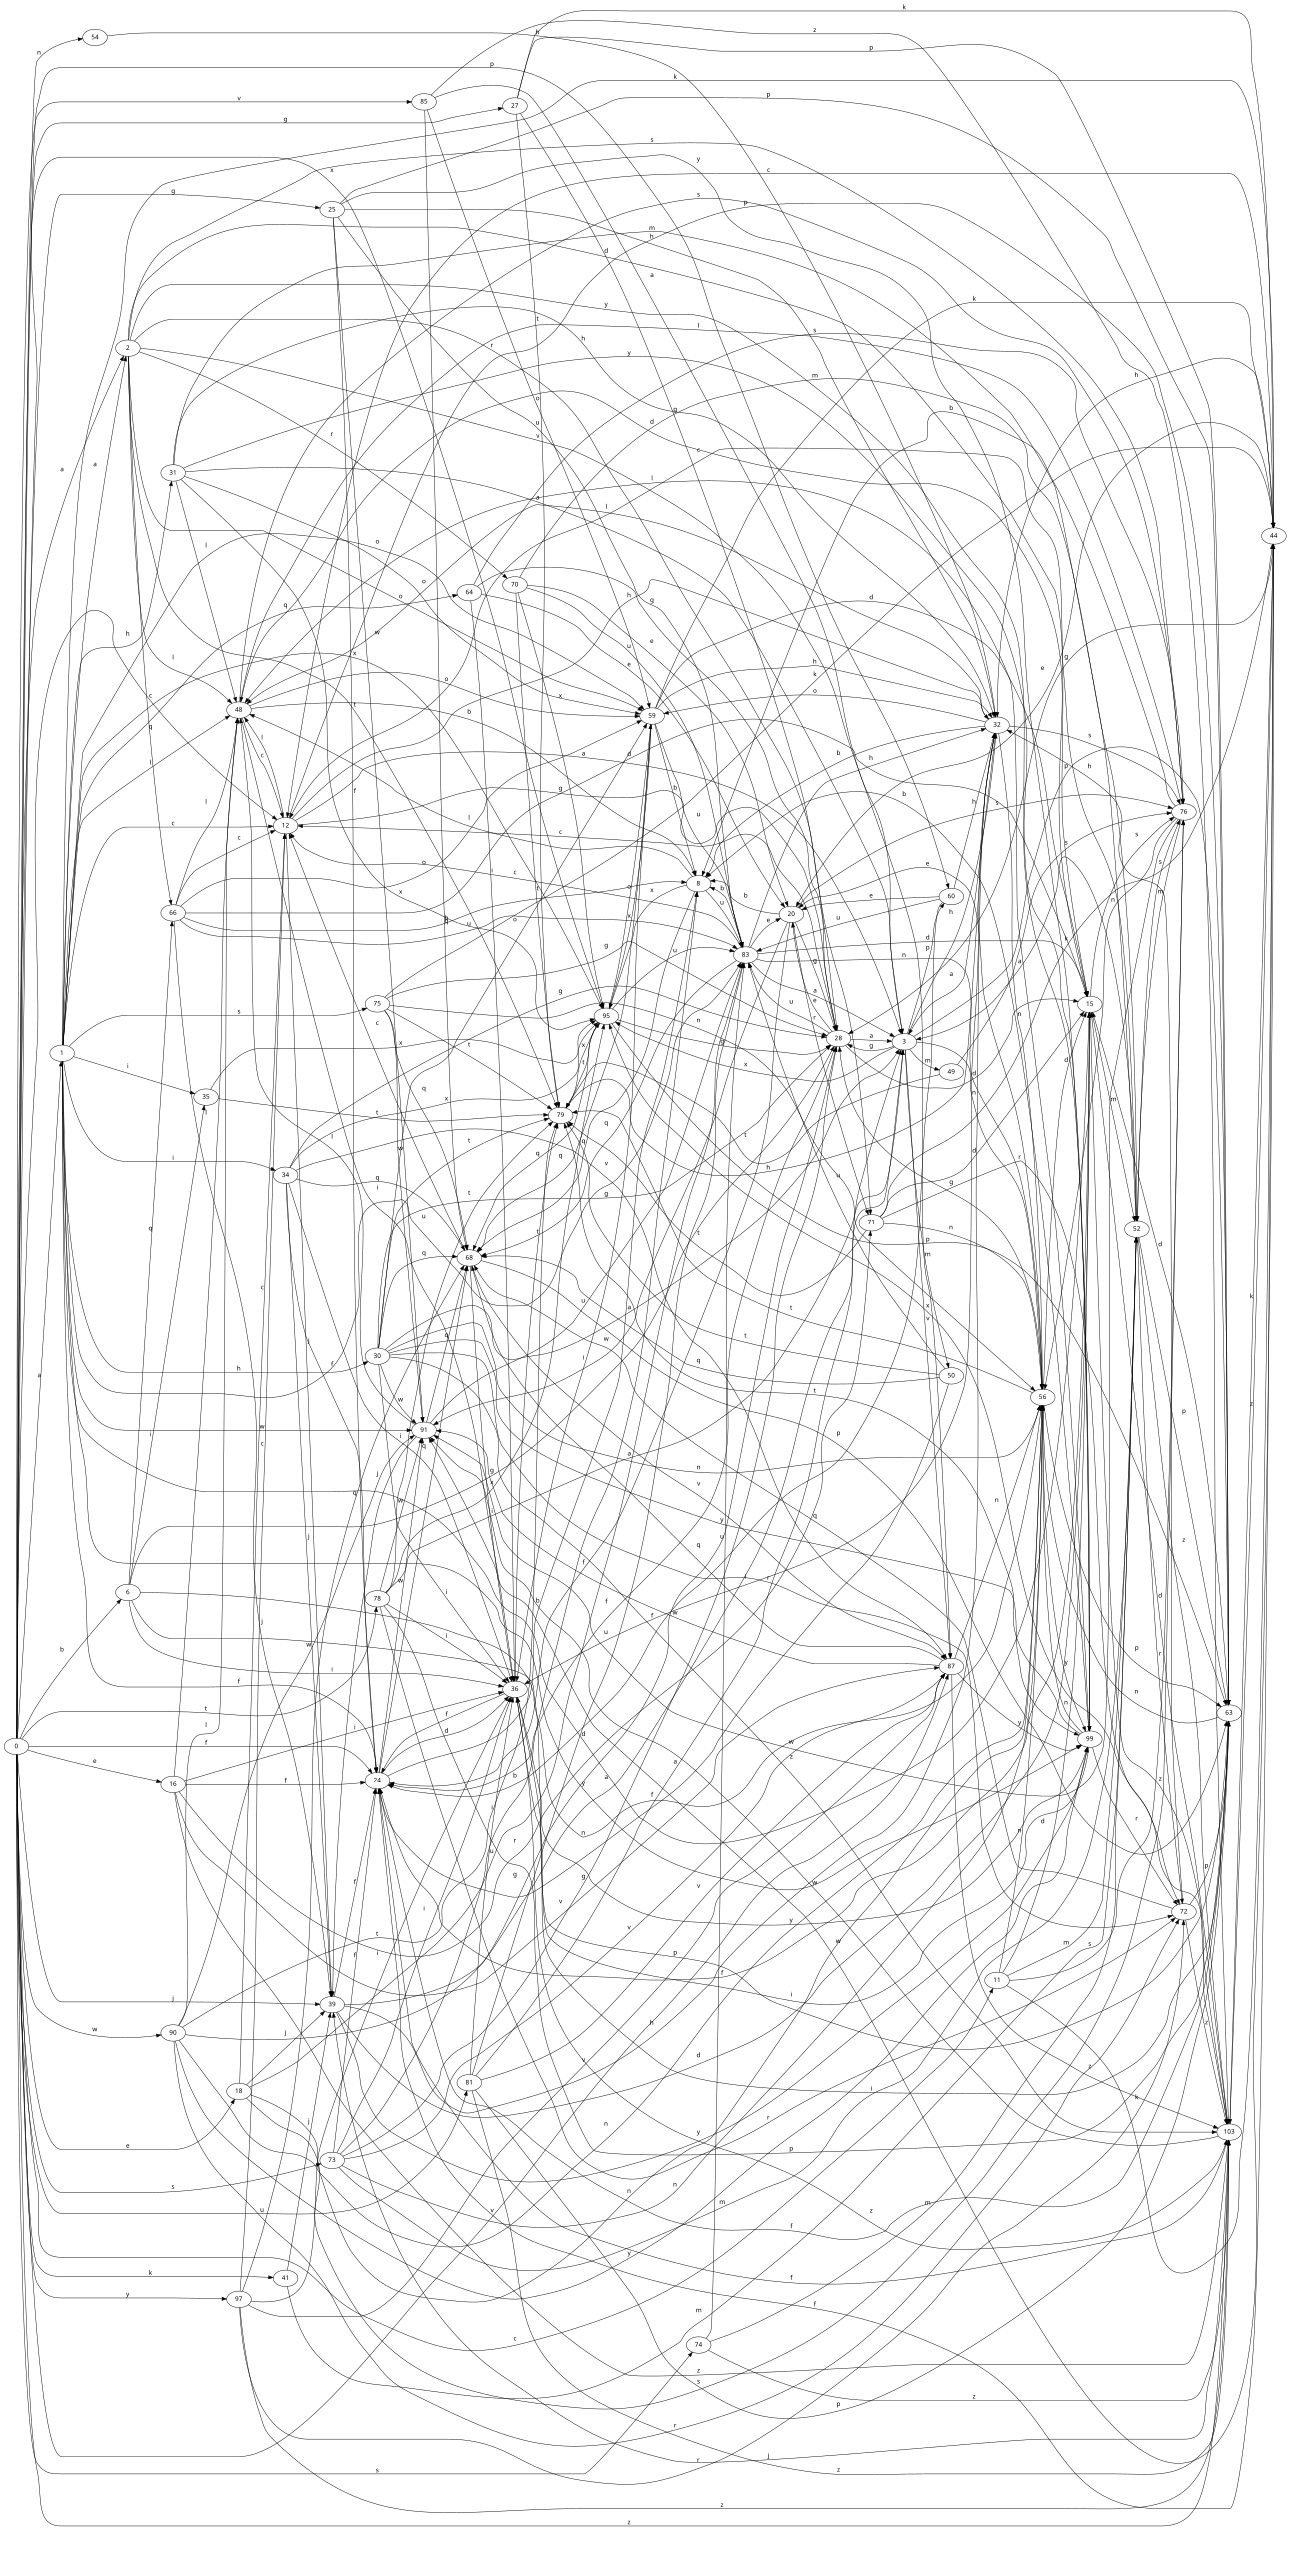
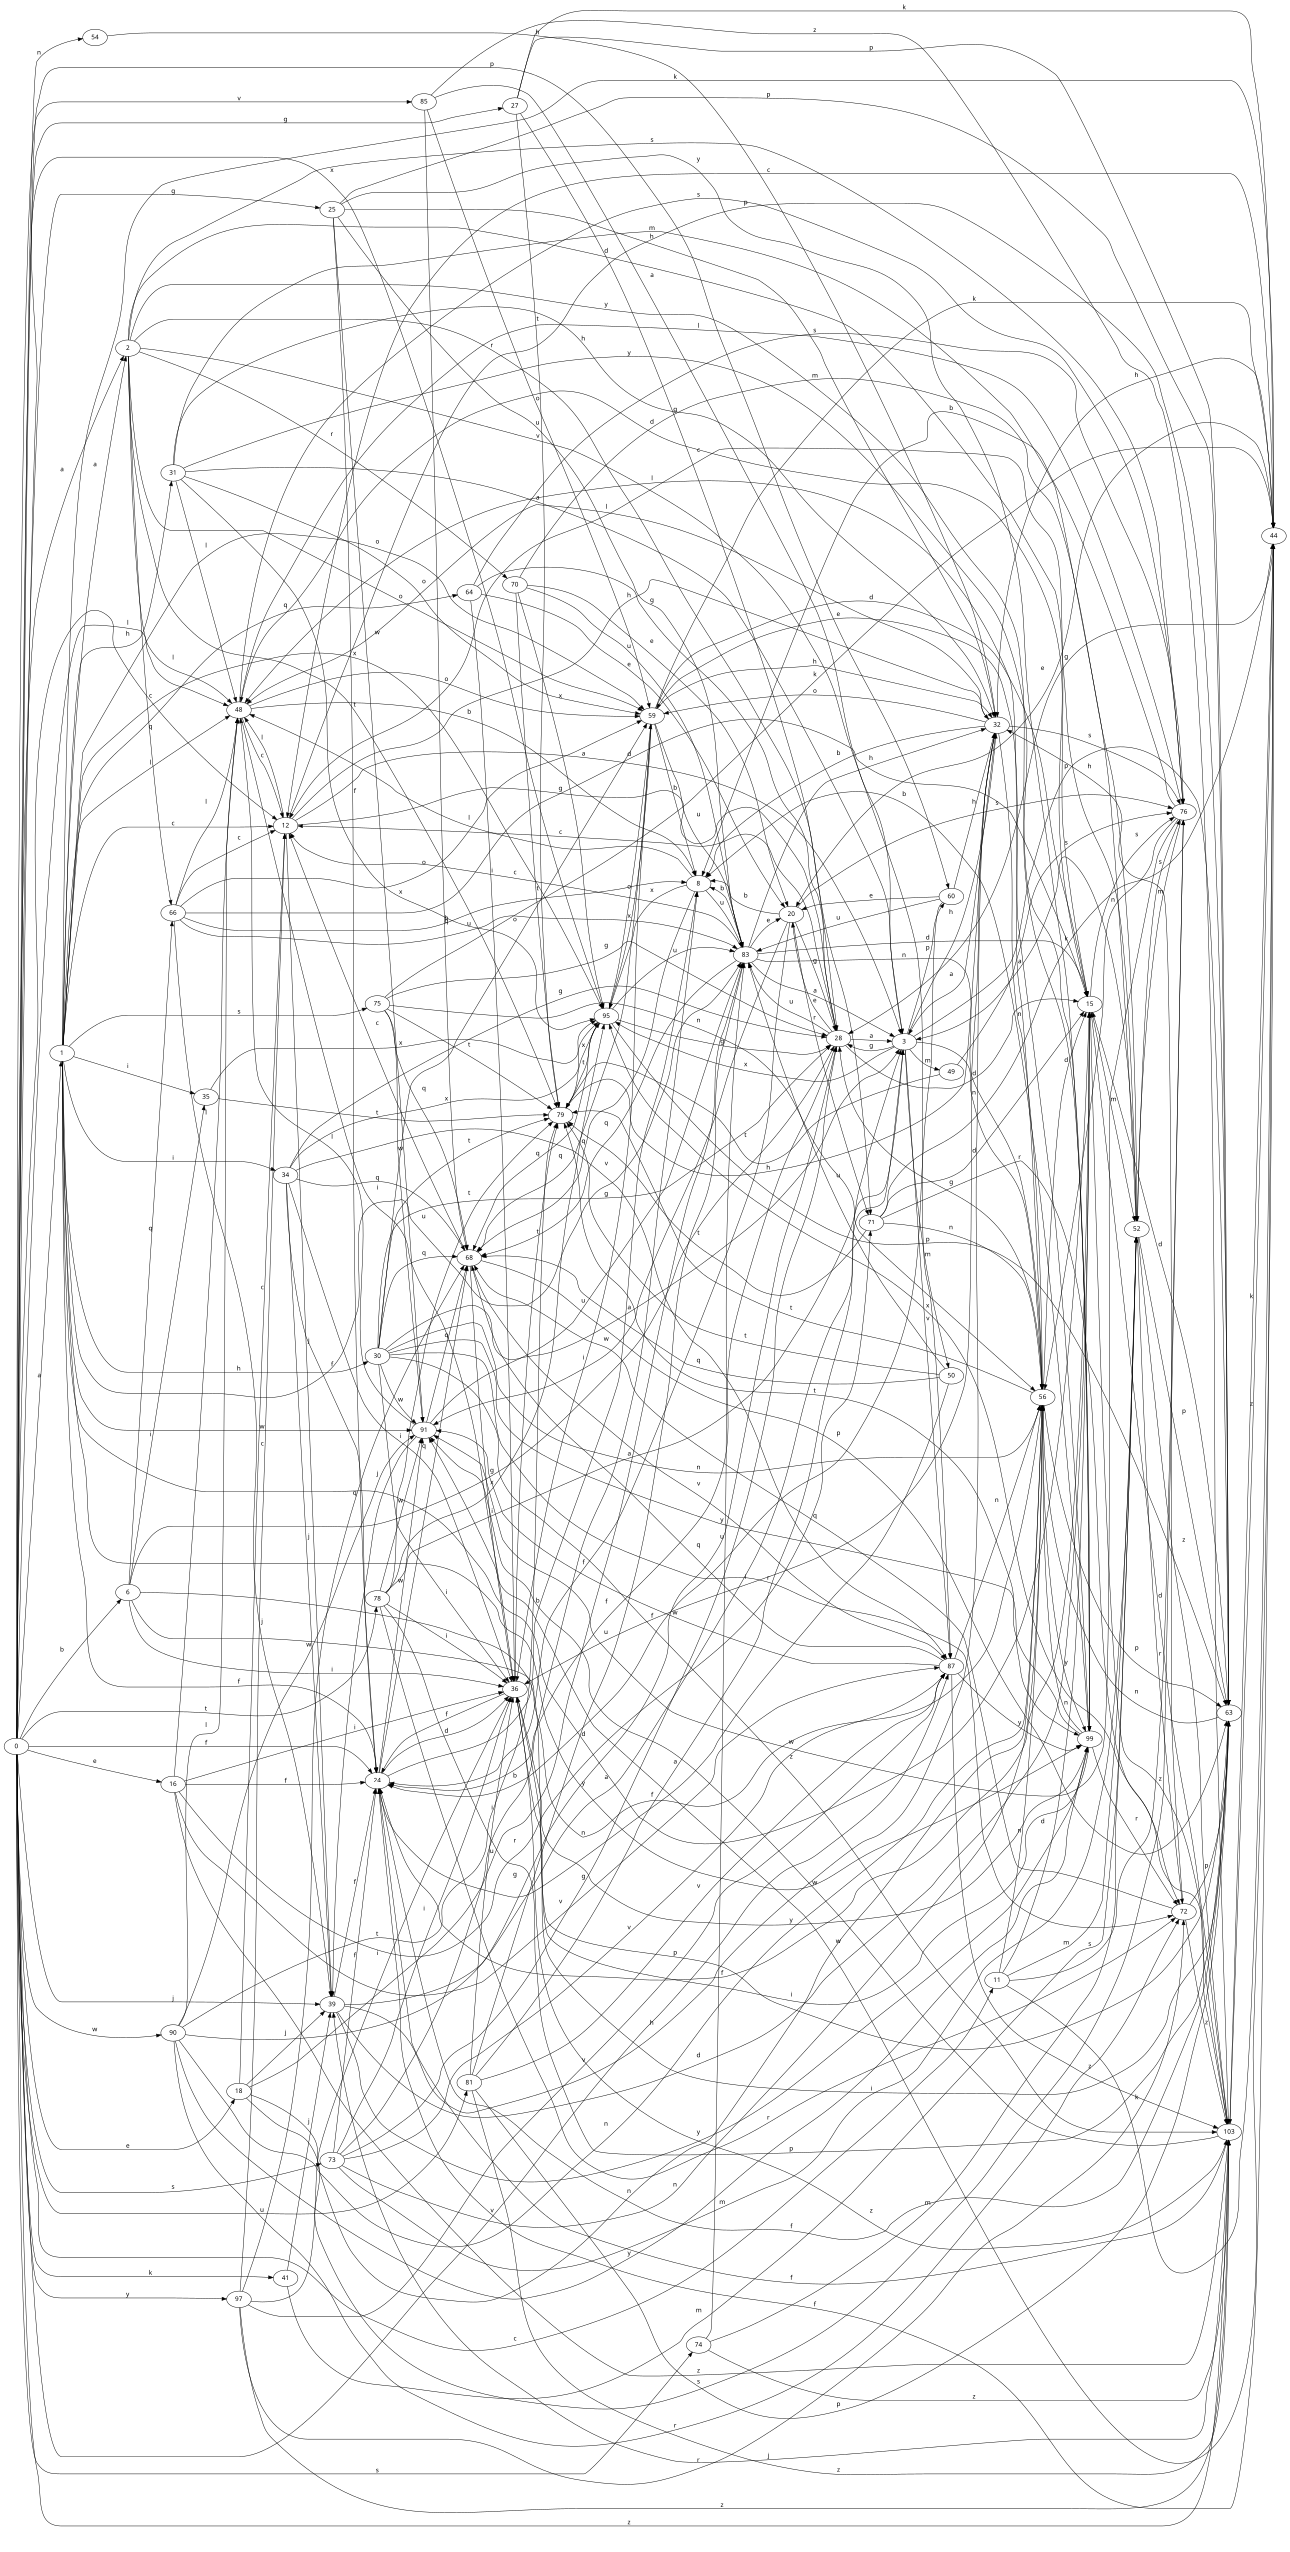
(1003, 1066) -> (1018, 978)
none -> (38, 1092)
